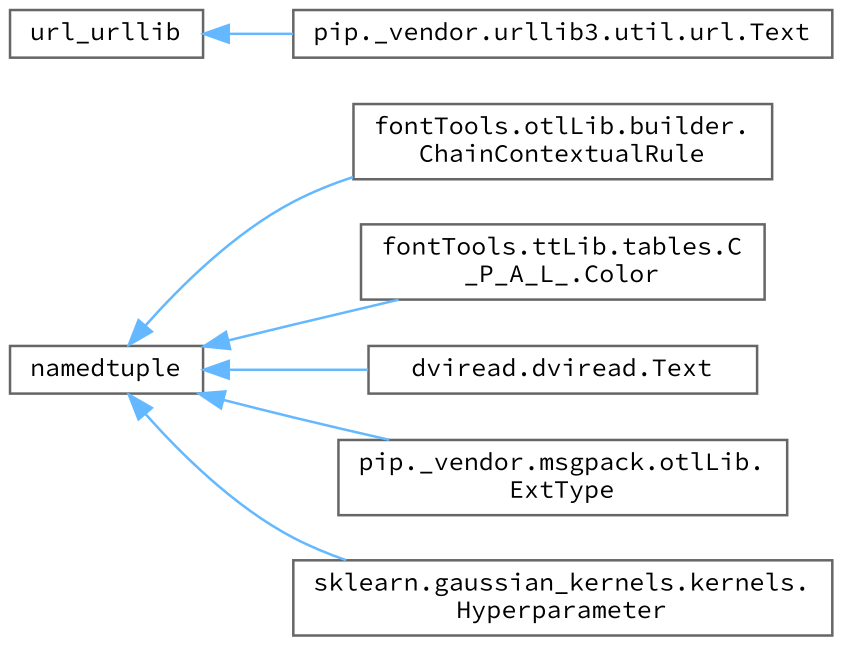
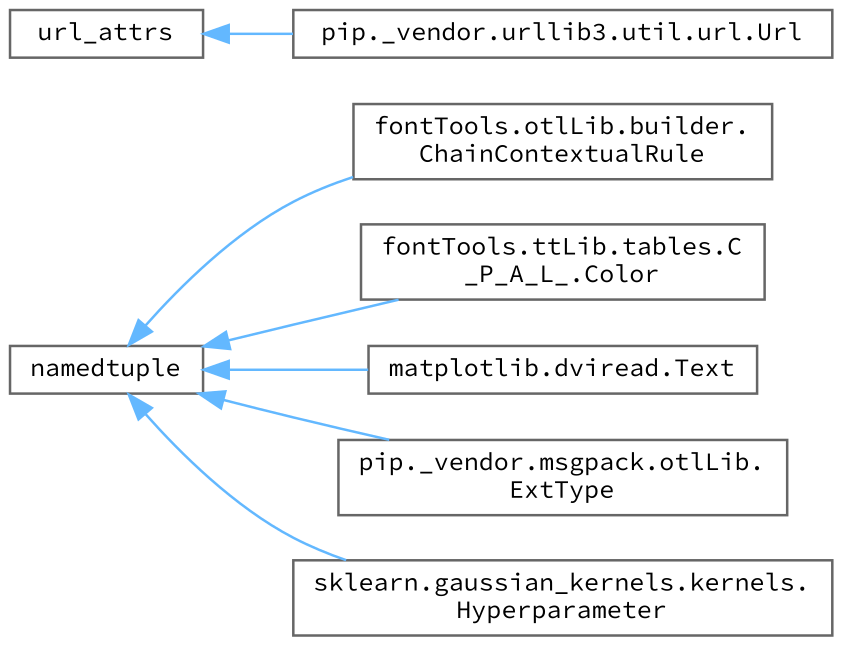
(107, 34) -> (107, 34)
(563, 34) -> (563, 34)
(563, 370) -> (563, 370)
